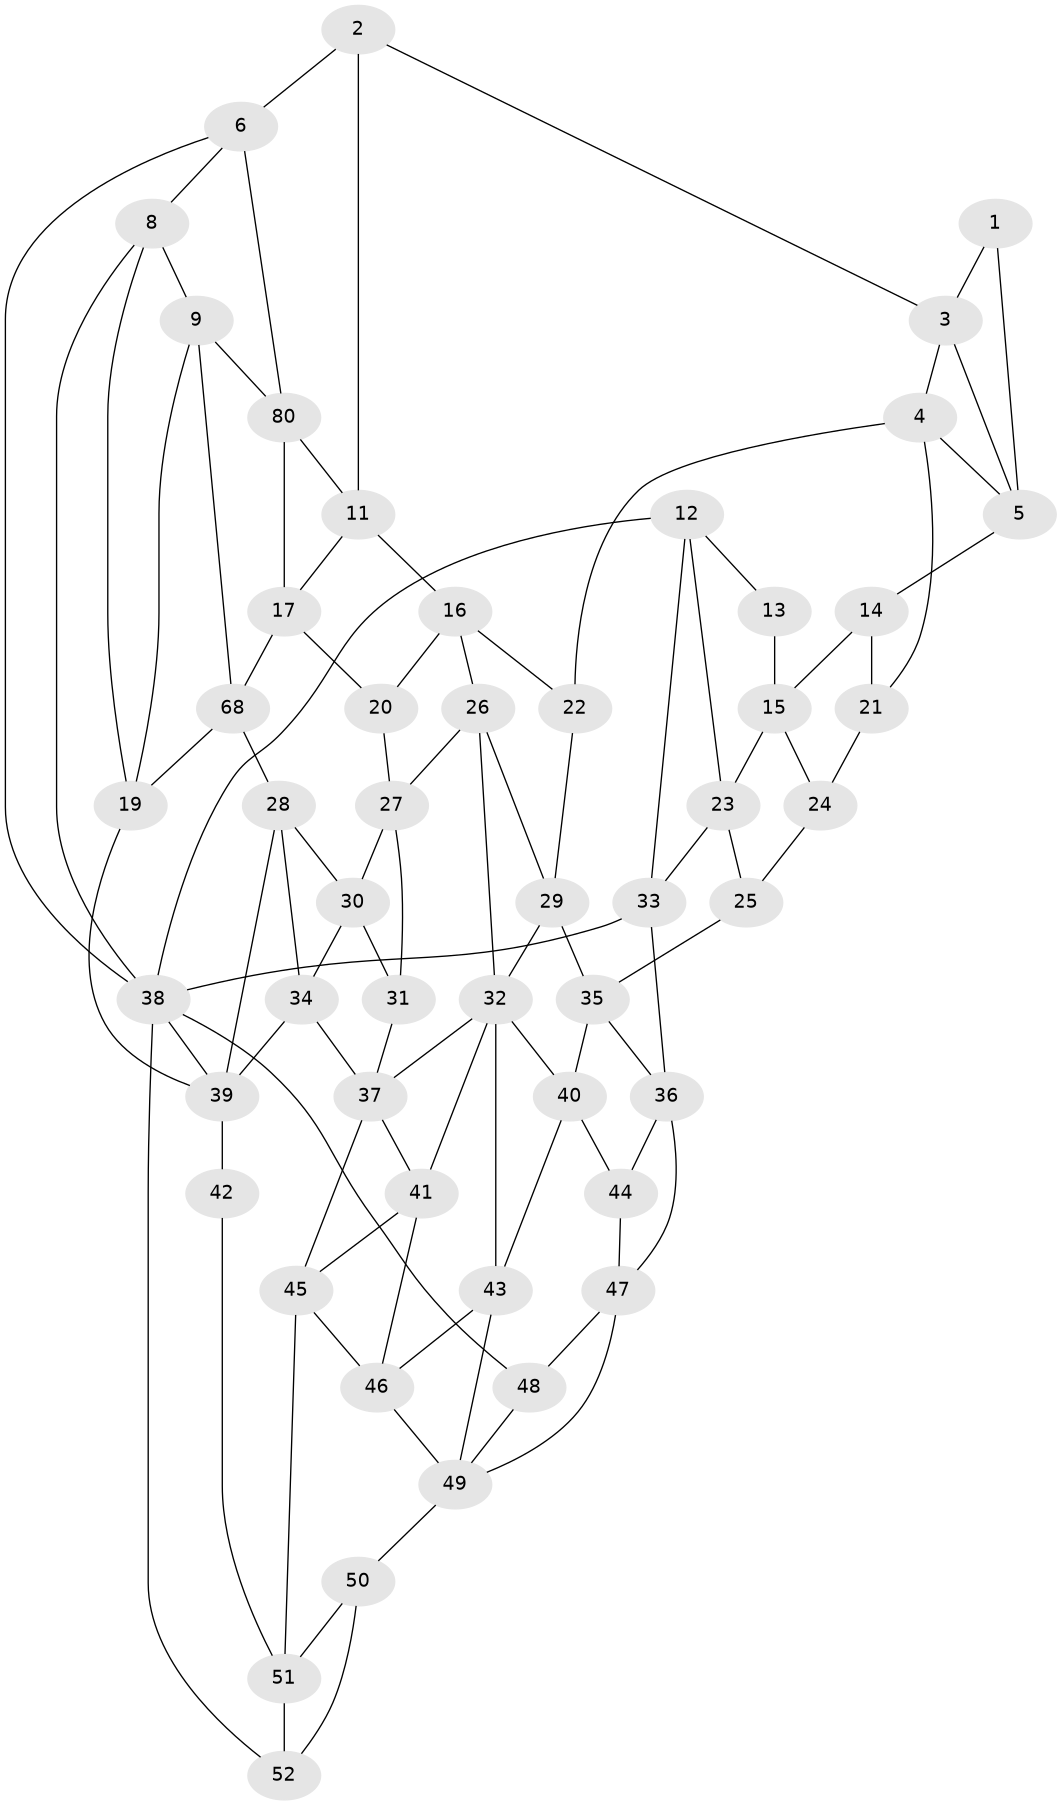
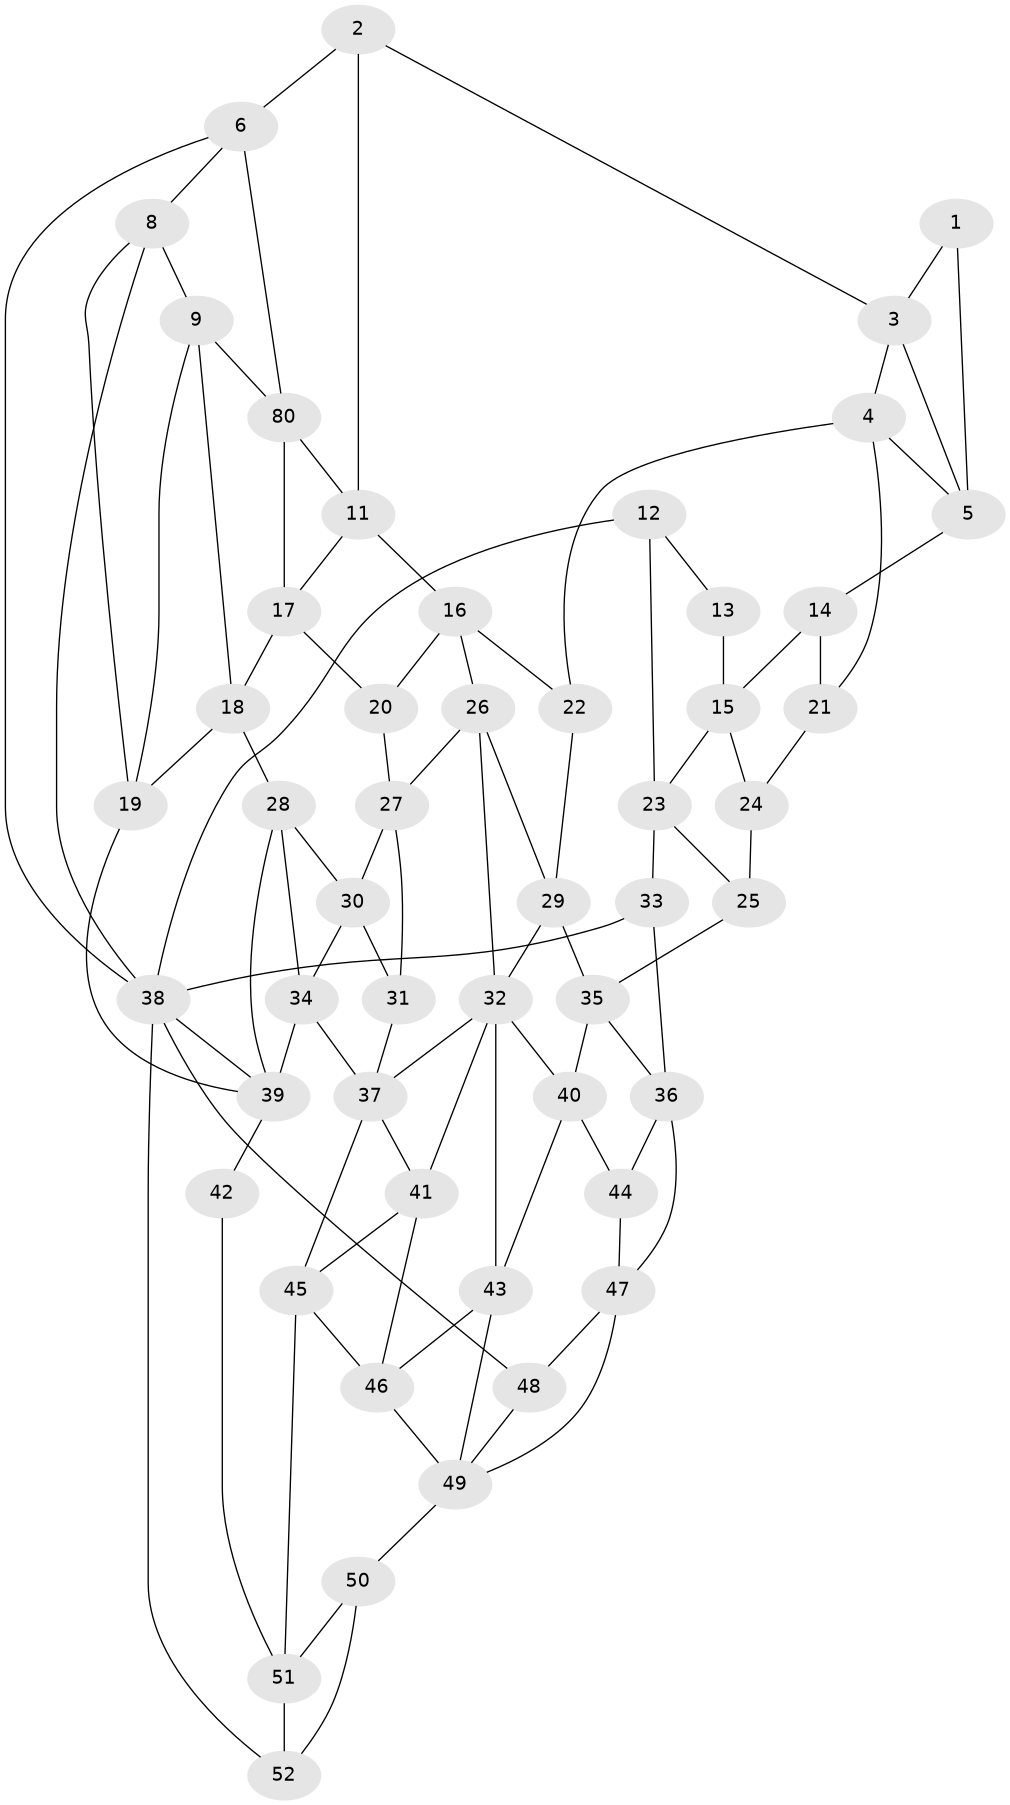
(668, 708) -> none
(233, 709) -> (233, 709)
